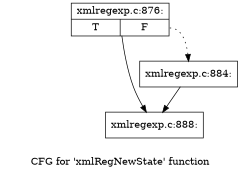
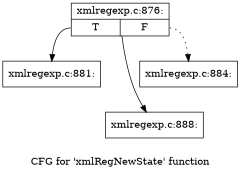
none -> (52, 74)
(173, 97) -> none
